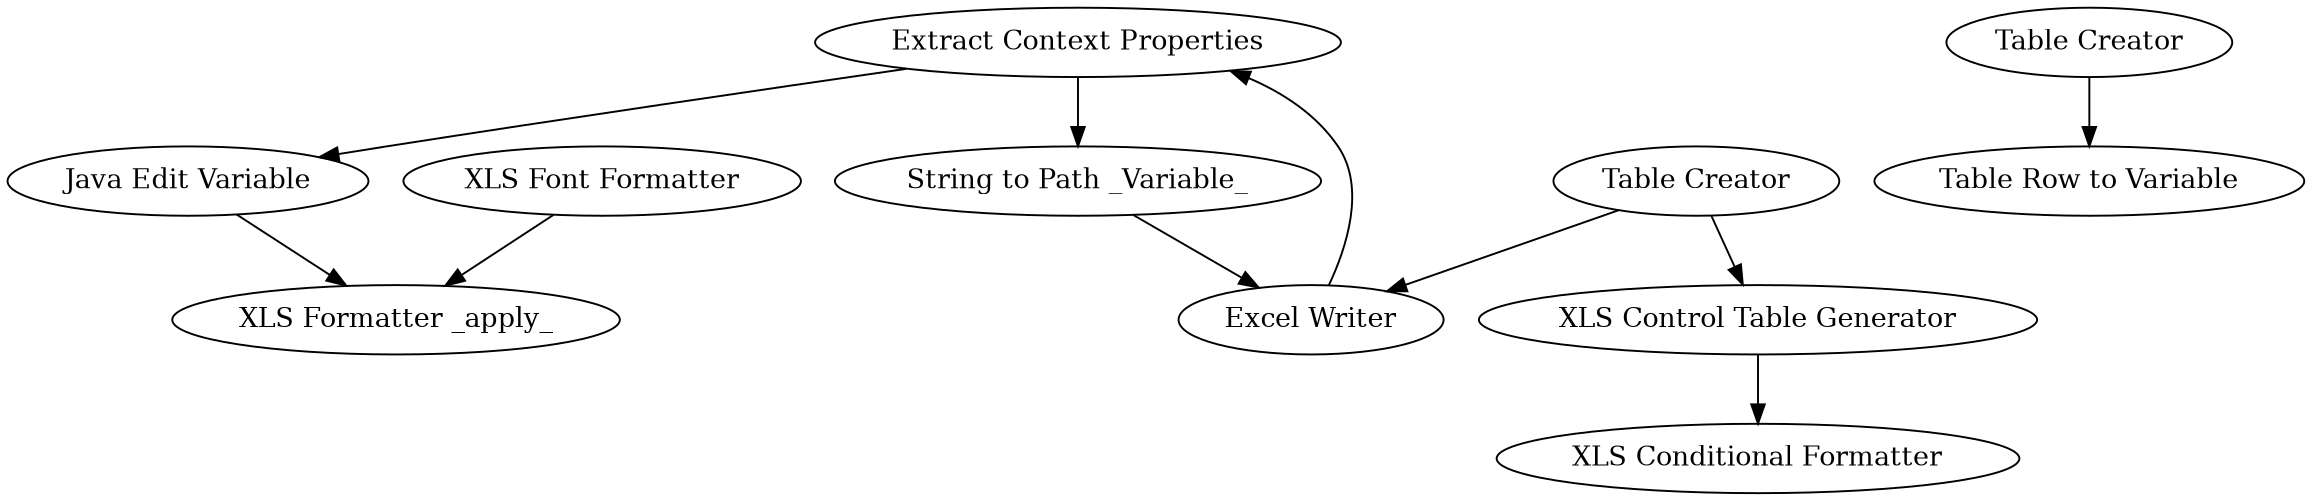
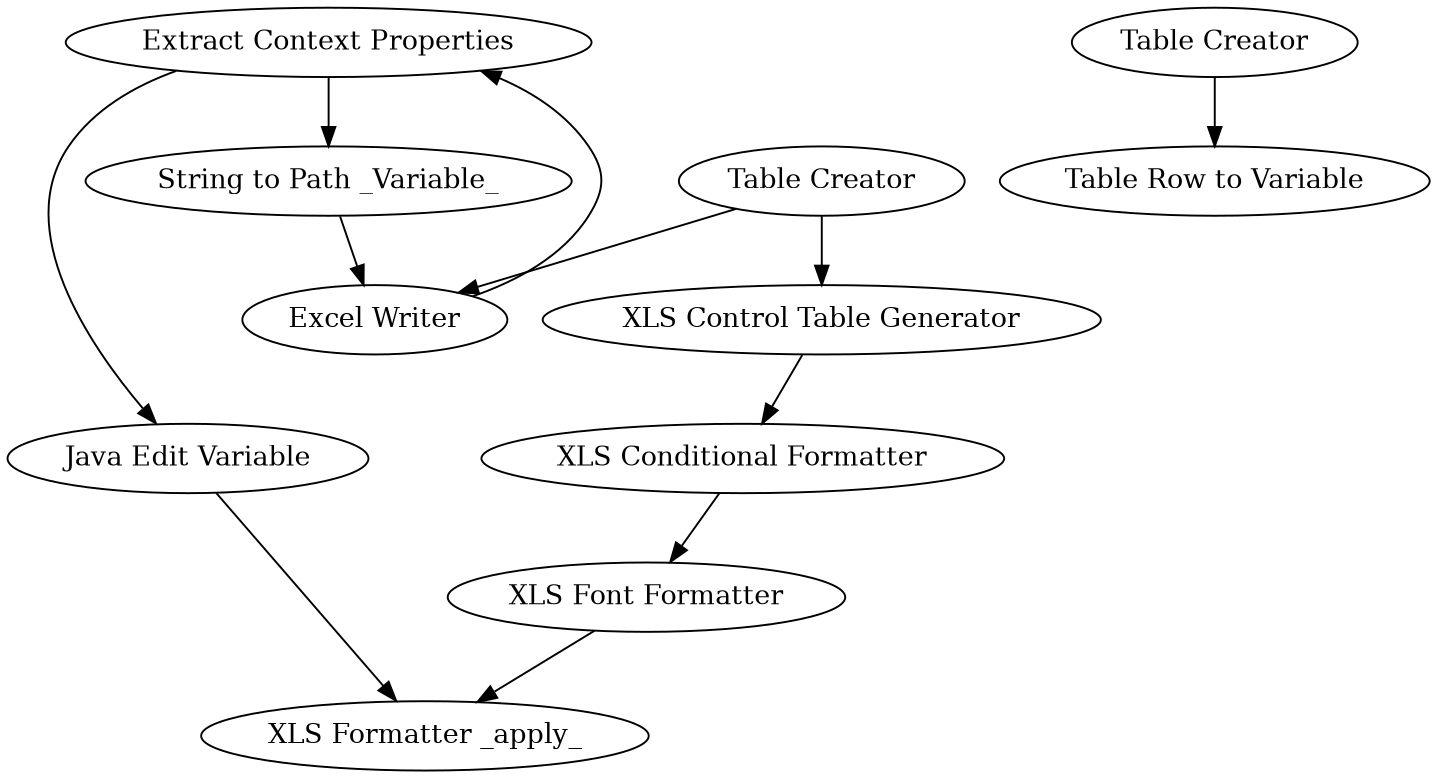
none -> (701, 519)
